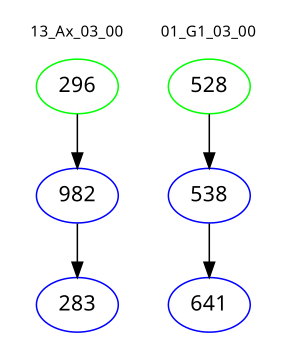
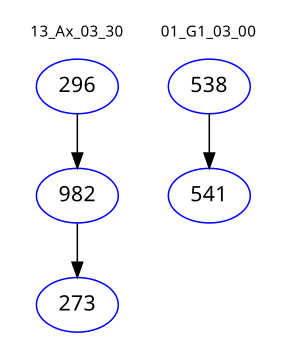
(77, 33) -> (77, 33)
(77, 86) -> (77, 86)
(209, 86) -> none
(77, 305) -> (77, 305)
(209, 305) -> (209, 196)
